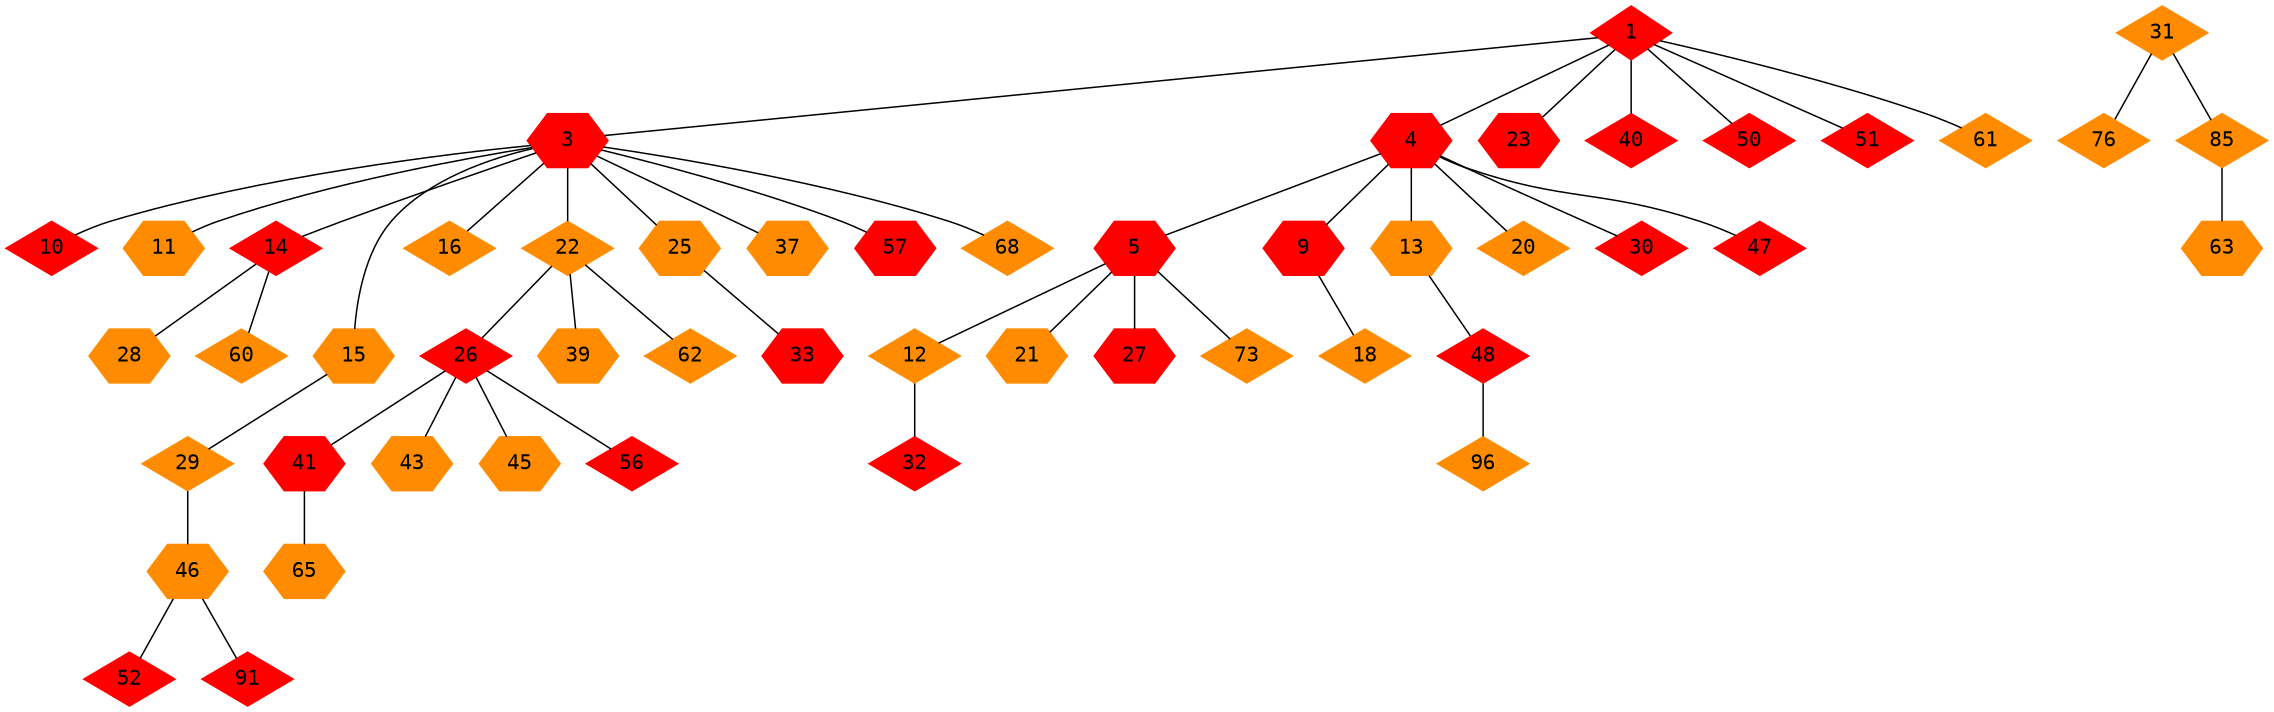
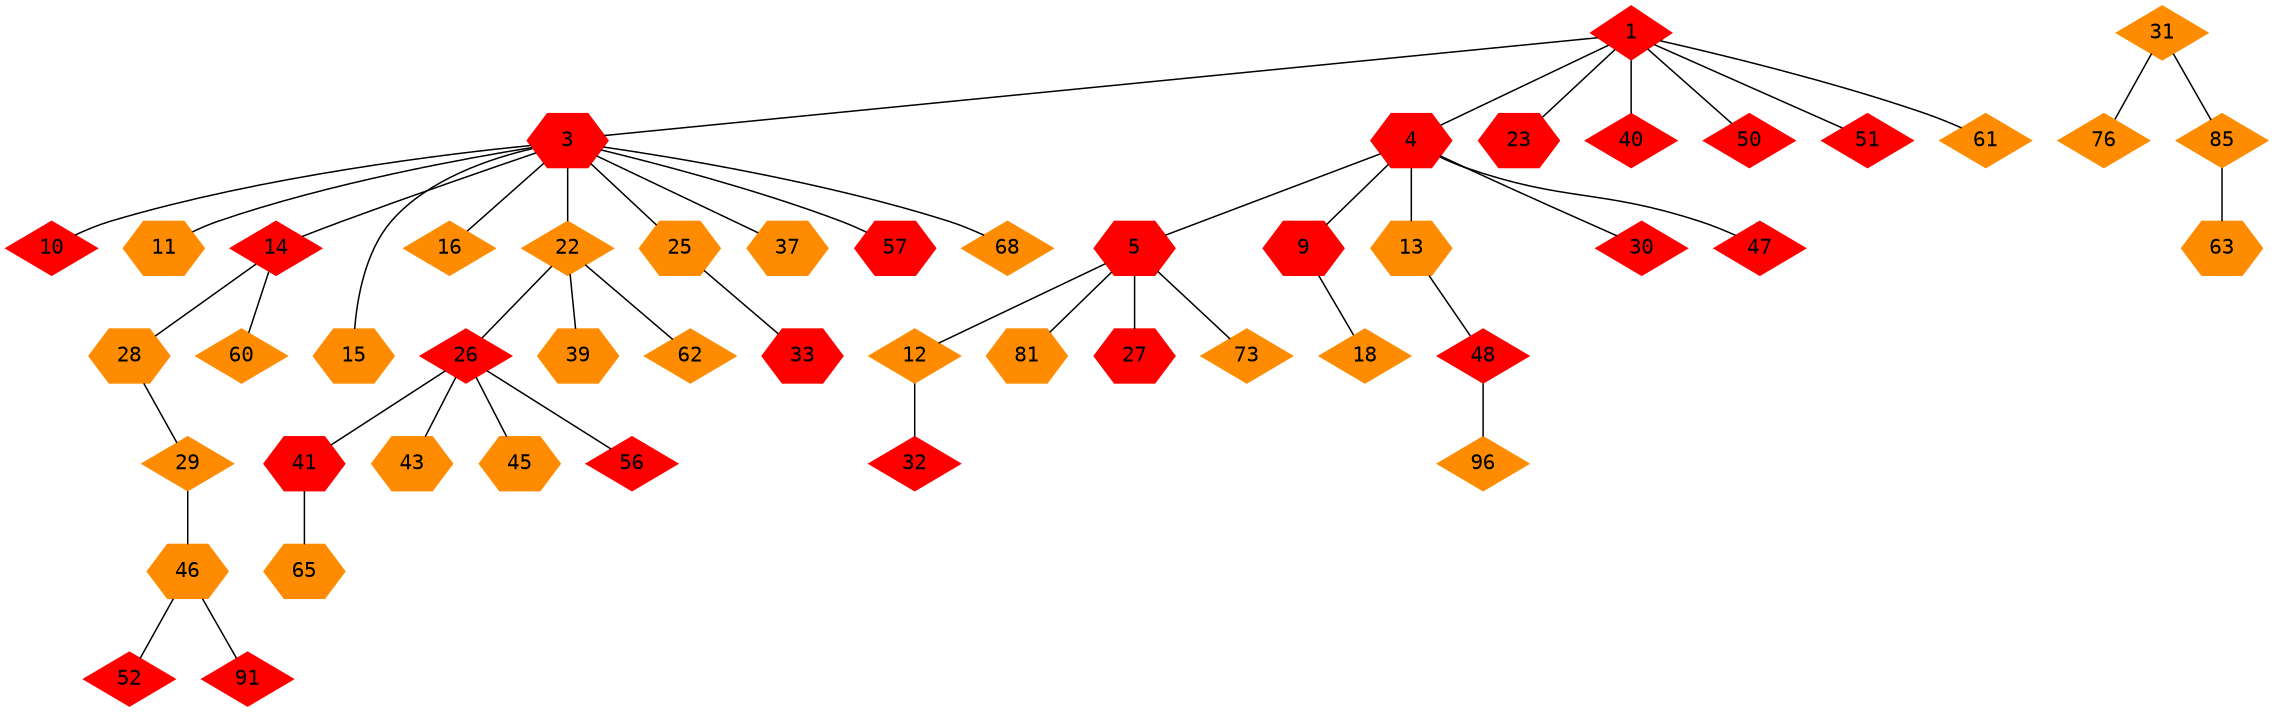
(1524, 248) -> none
(1027, 356) -> (1027, 356)
(268, 412) -> (160, 413)
